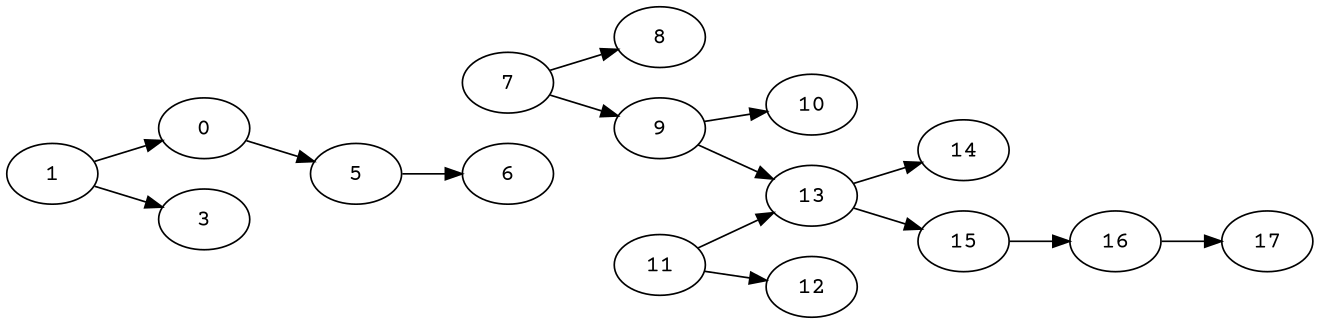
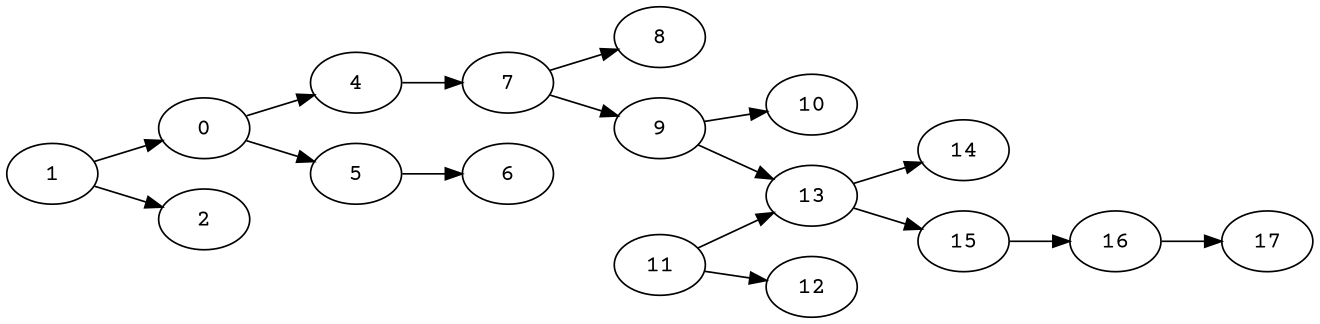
none -> (356, 83)
(204, 219) -> (204, 219)
